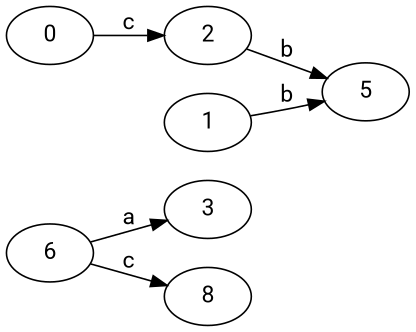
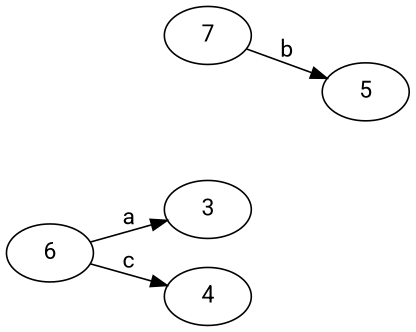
(50, 35) -> none
(208, 35) -> (208, 35)
(208, 122) -> none
(208, 296) -> (208, 296)
